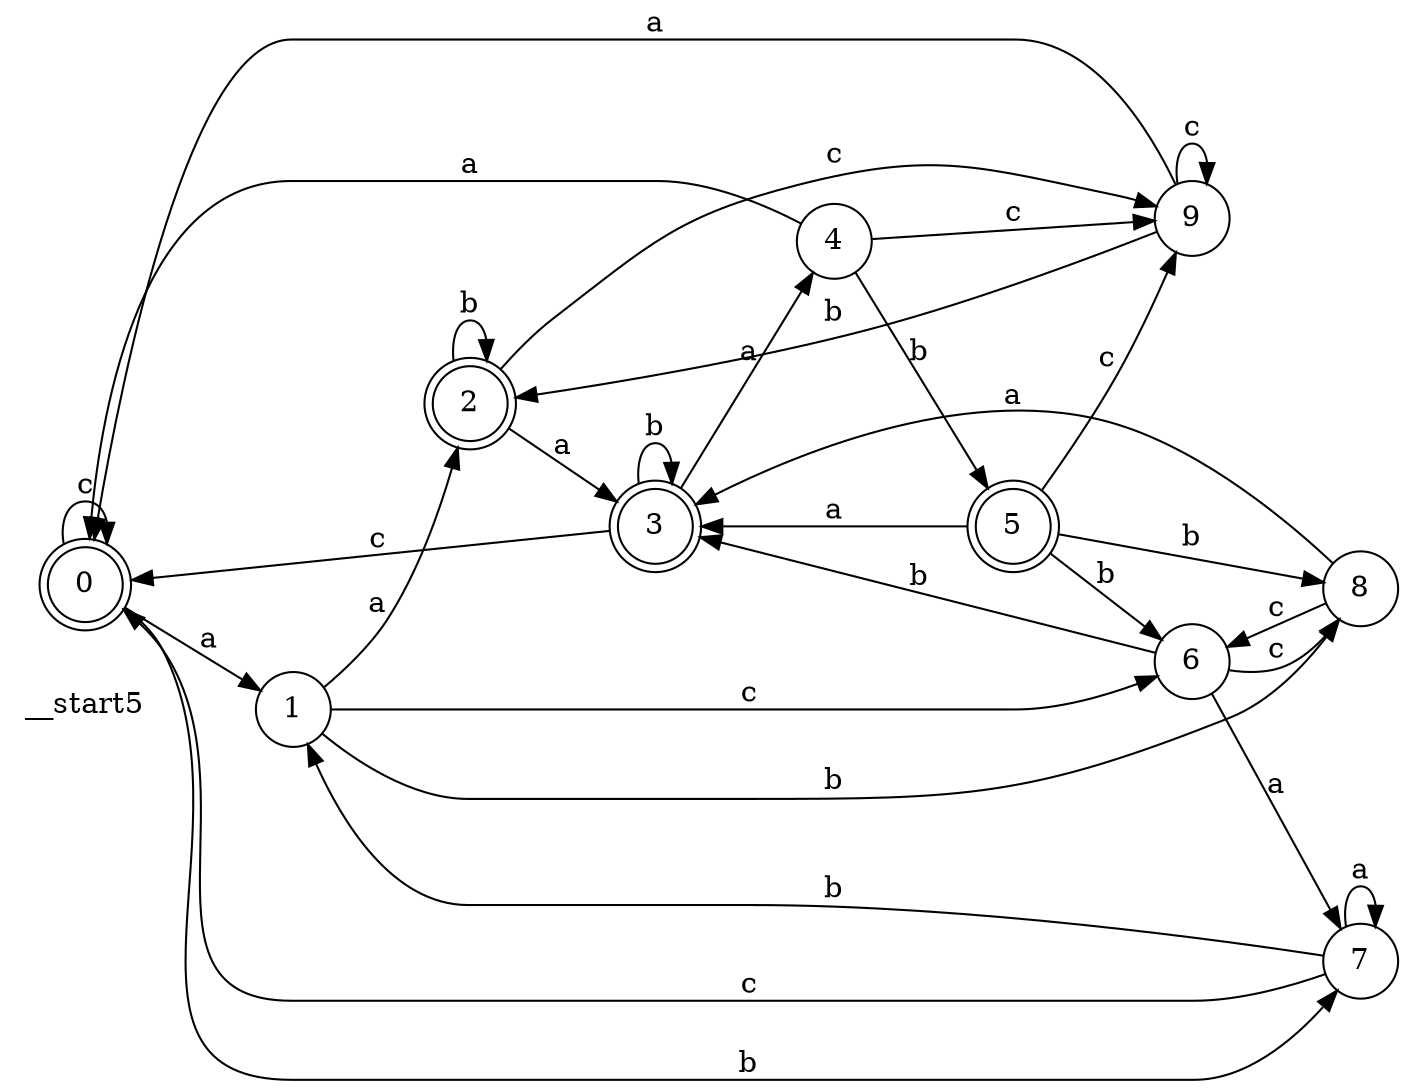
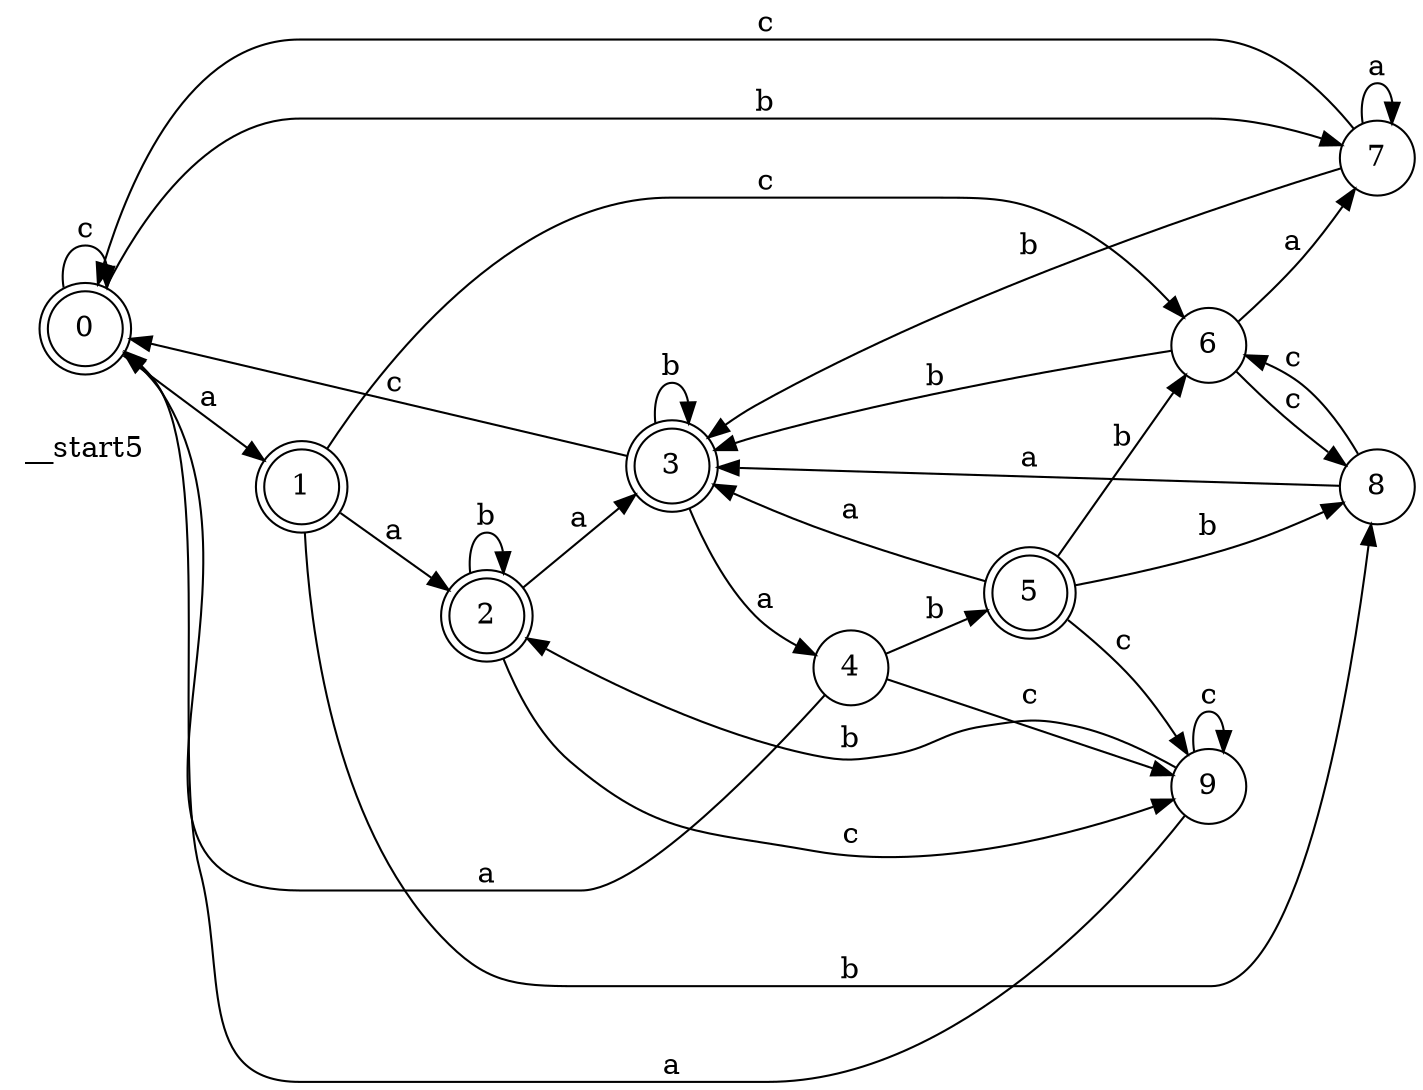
(293, 709) -> (302, 487)
(787, 906) -> (1026, 280)
